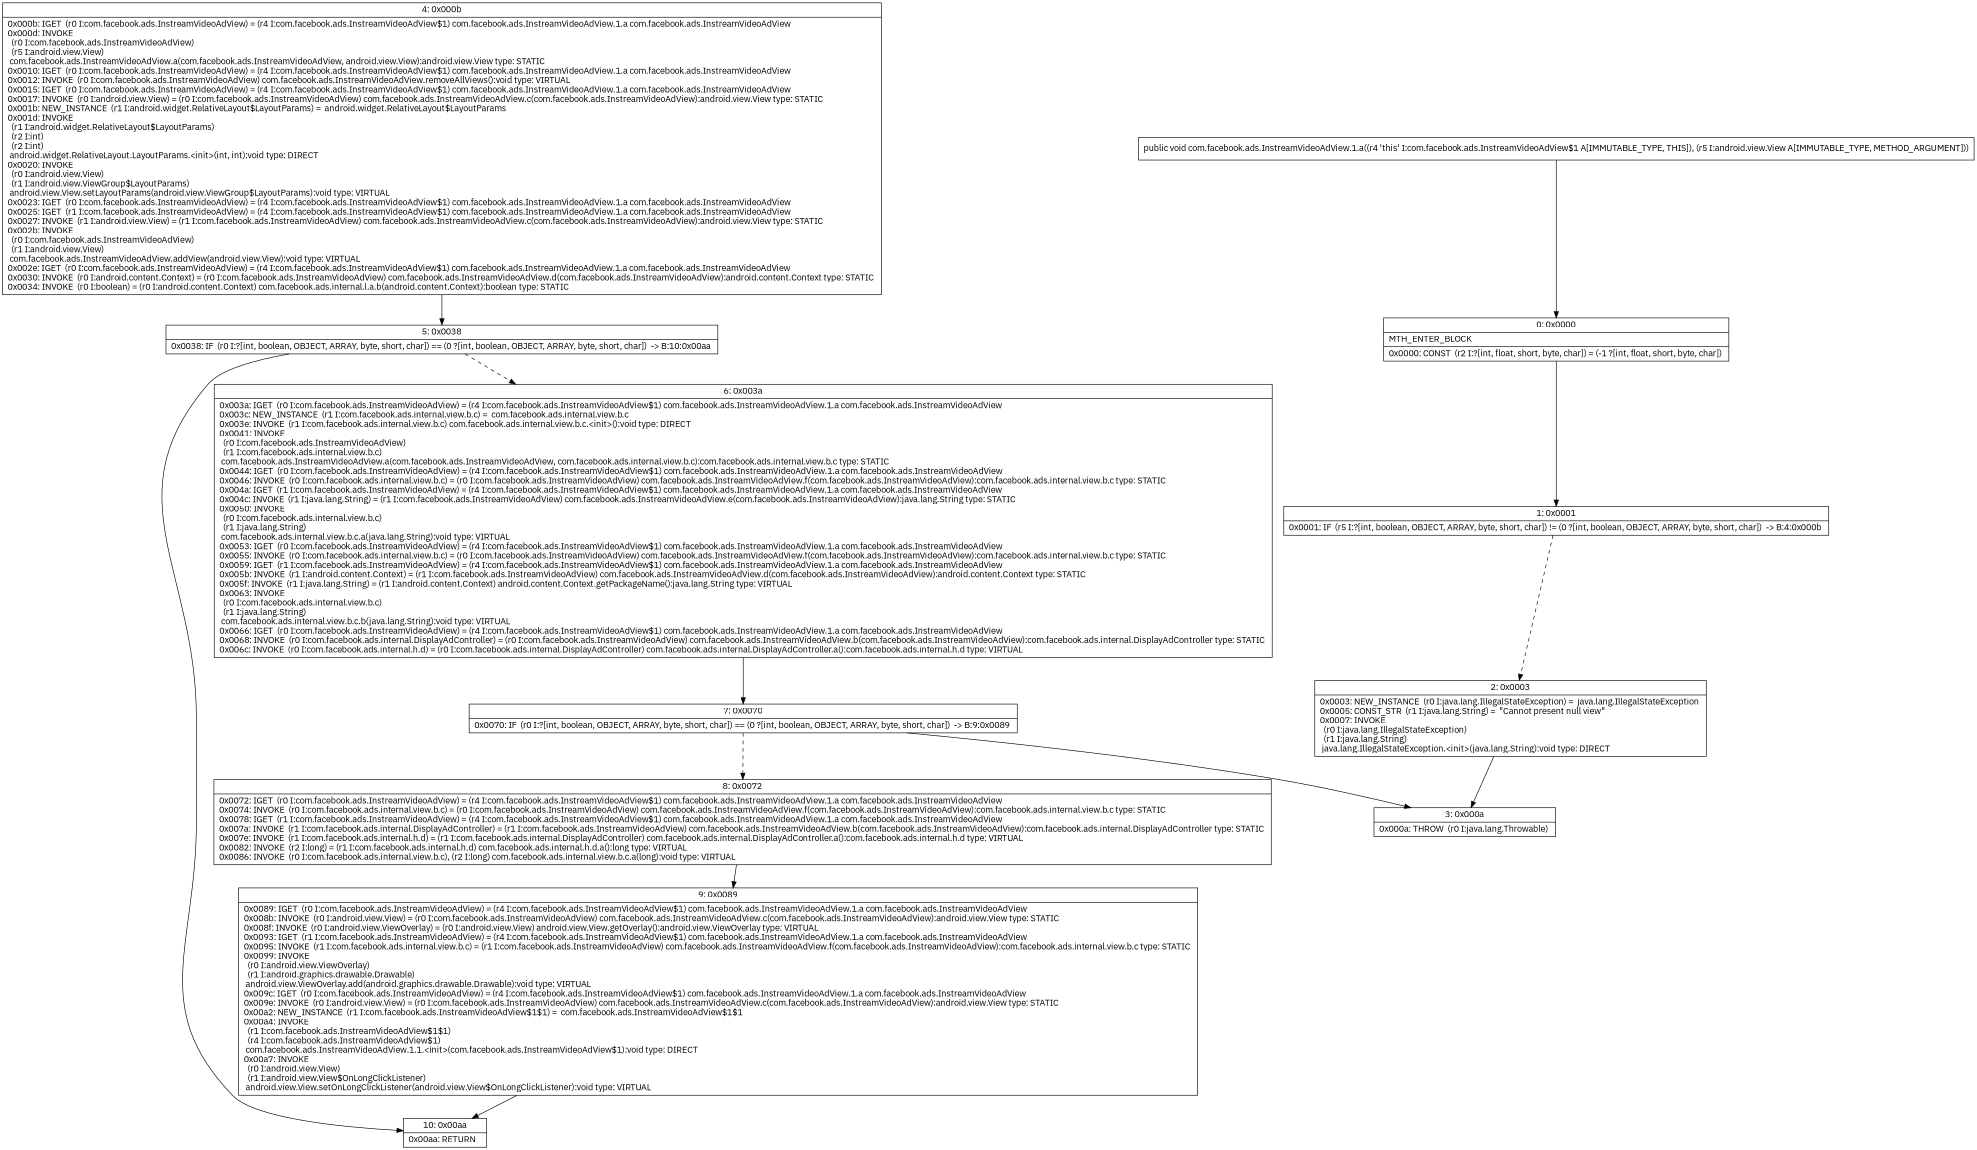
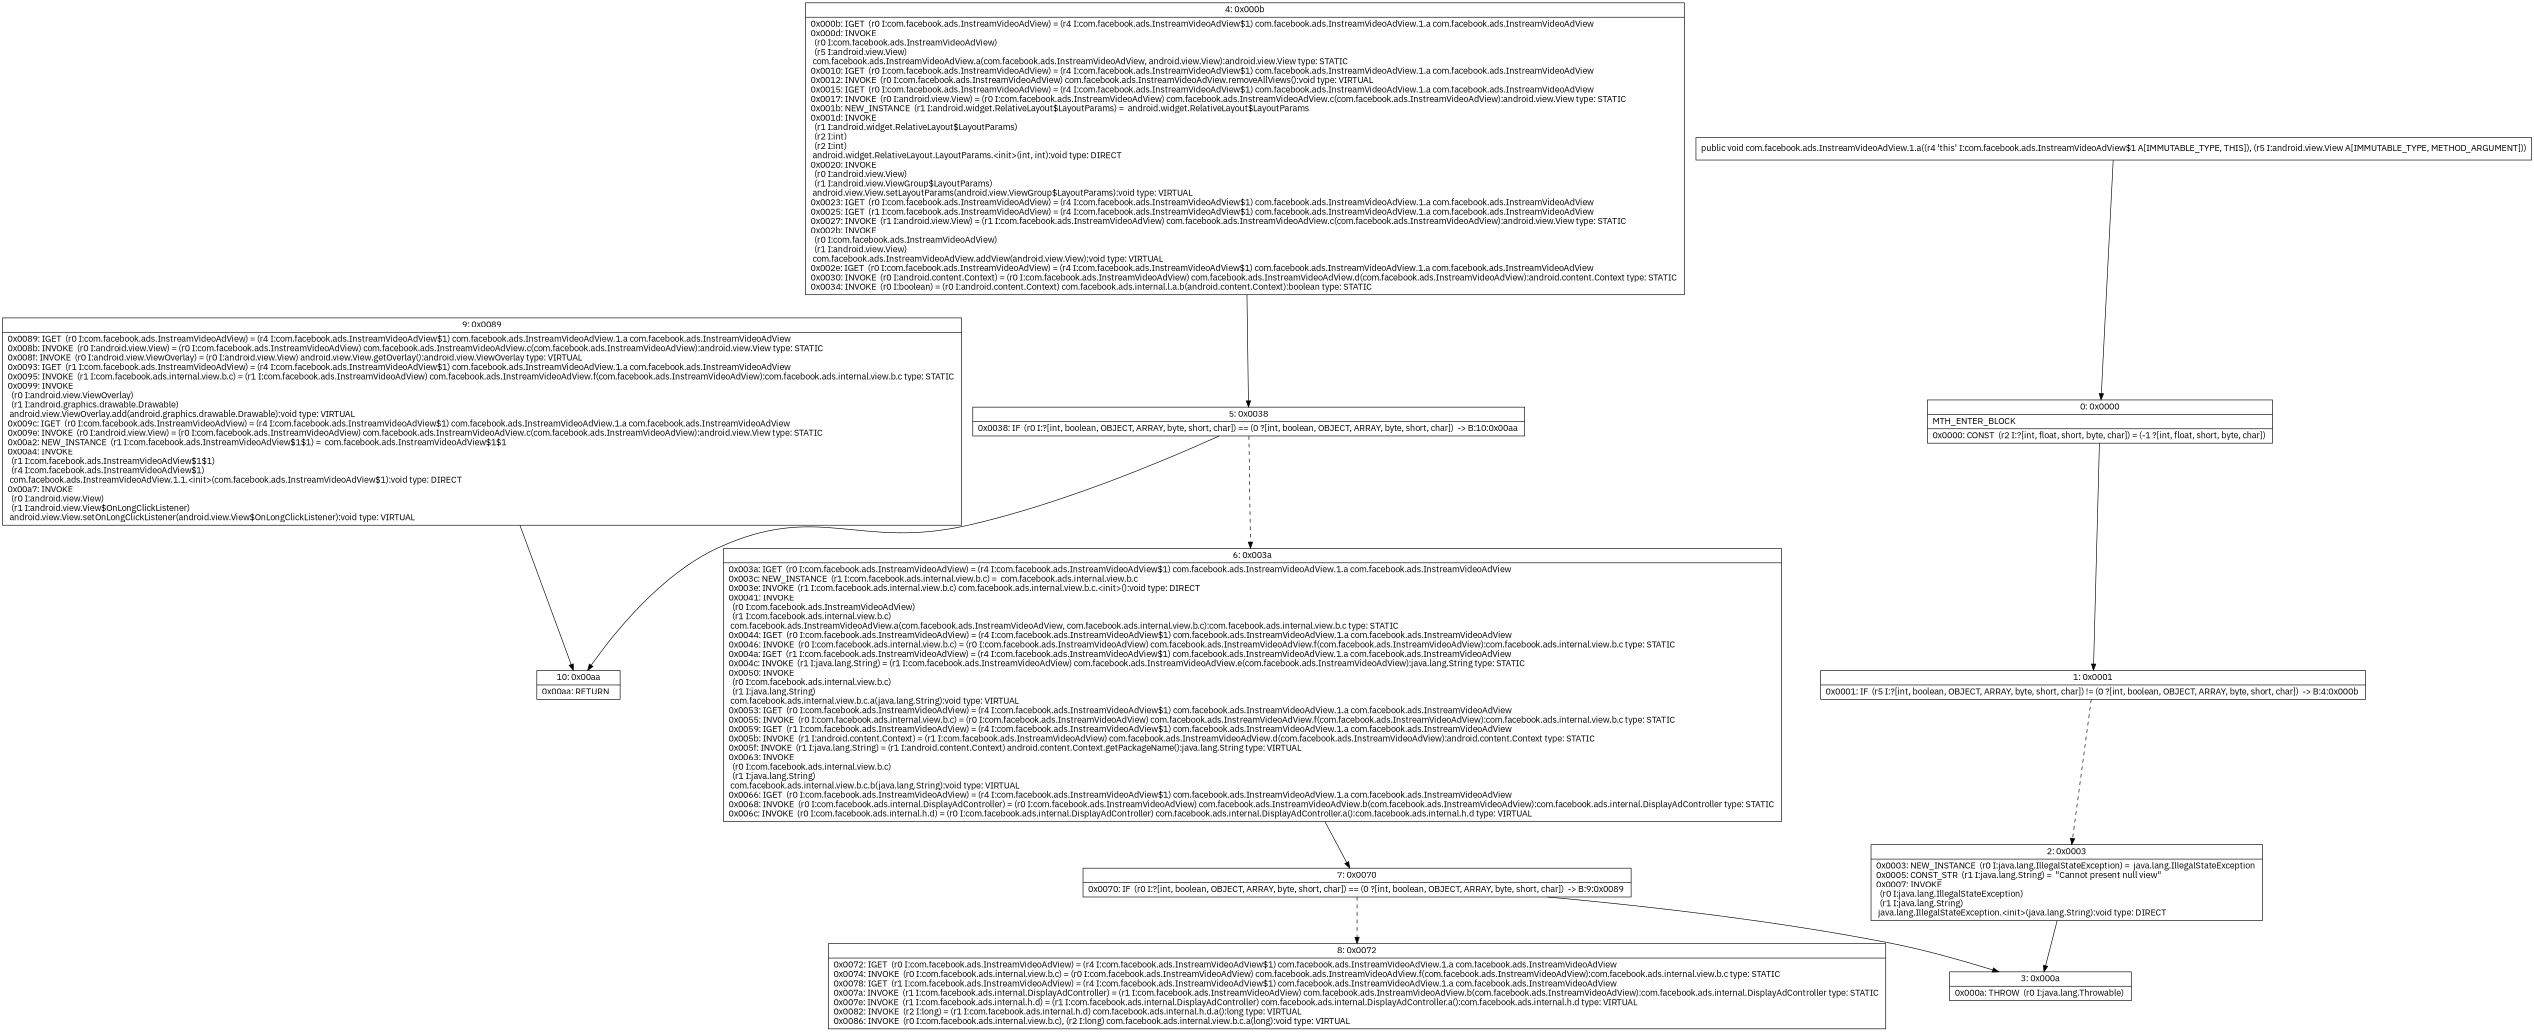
(735, 873) -> none
